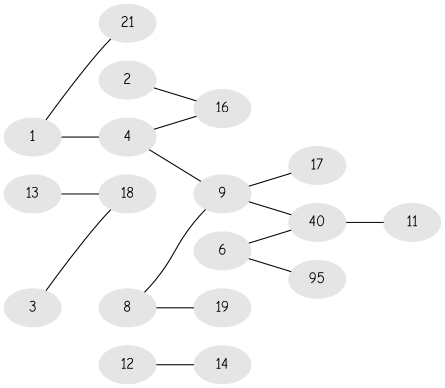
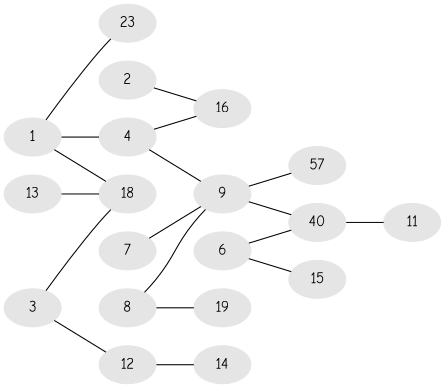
(128, 23) -> (128, 23)
none -> (80, 166)
(317, 166) -> (317, 166)
none -> (128, 251)
(317, 279) -> (317, 279)
none -> (80, 336)
